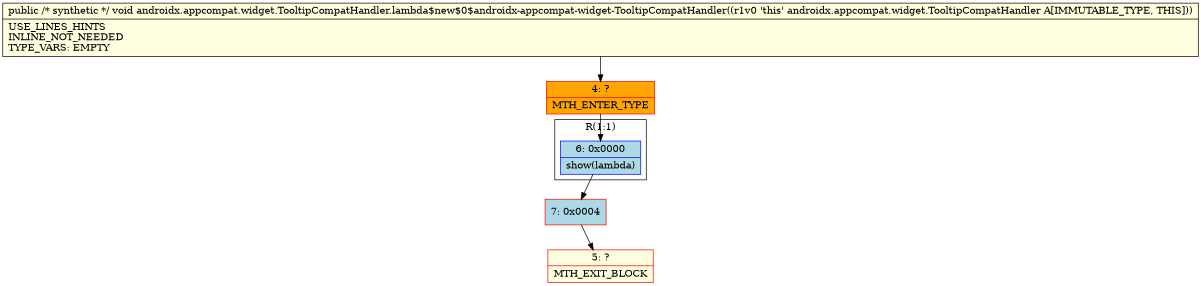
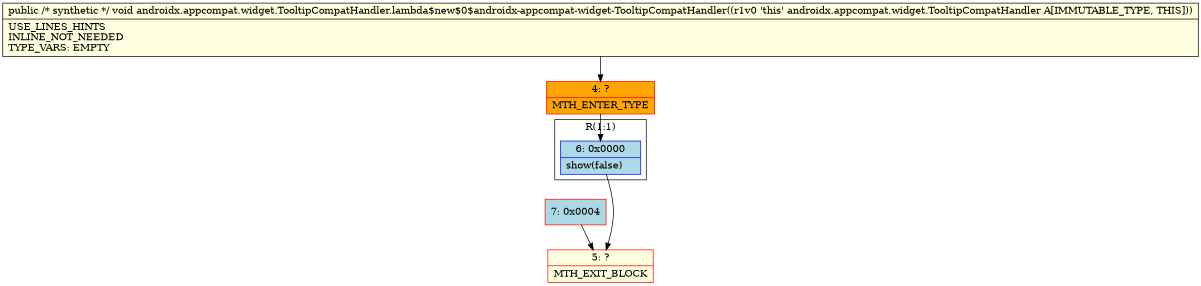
(601, 166) -> (594, 166)
(588, 184) -> (613, 209)
